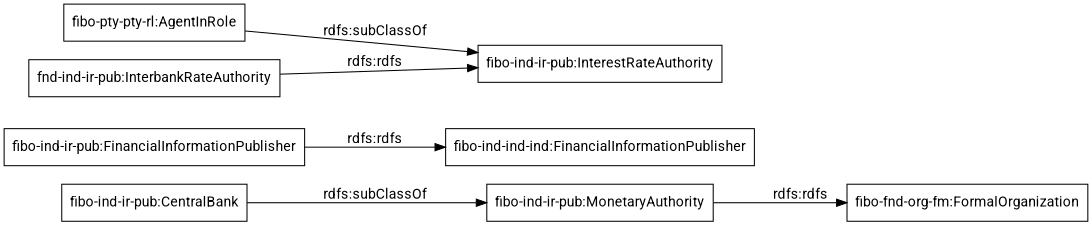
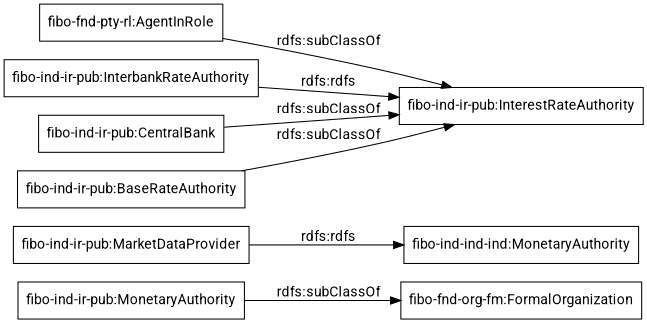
(154, 23) -> (131, 23)
(154, 78) -> (131, 78)
(154, 147) -> (131, 245)
(600, 147) -> (521, 245)
none -> (131, 189)
(801, 195) -> (329, 293)
(362, 203) -> (307, 121)
